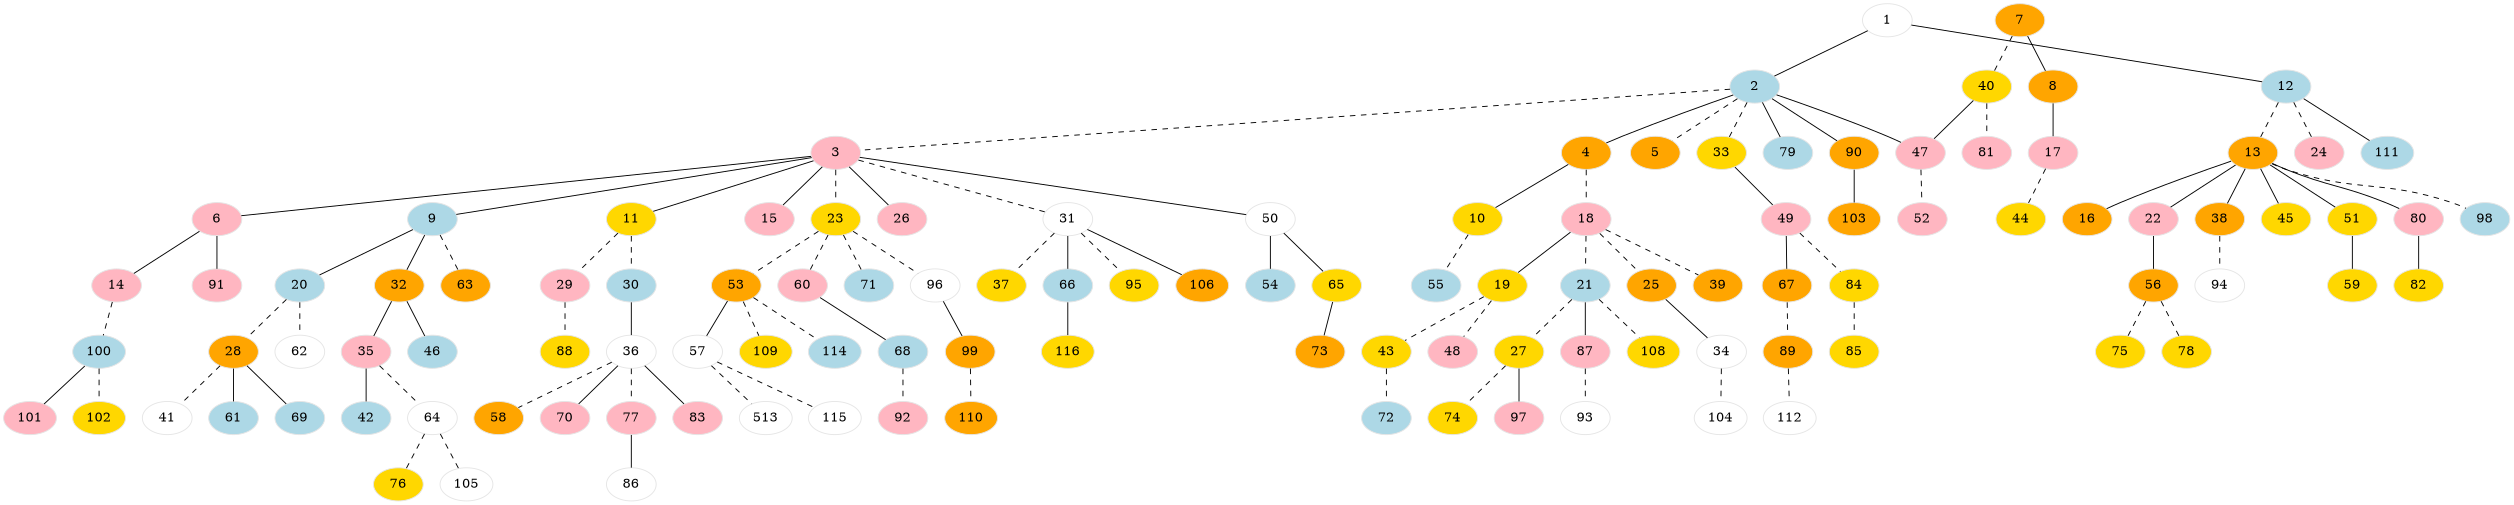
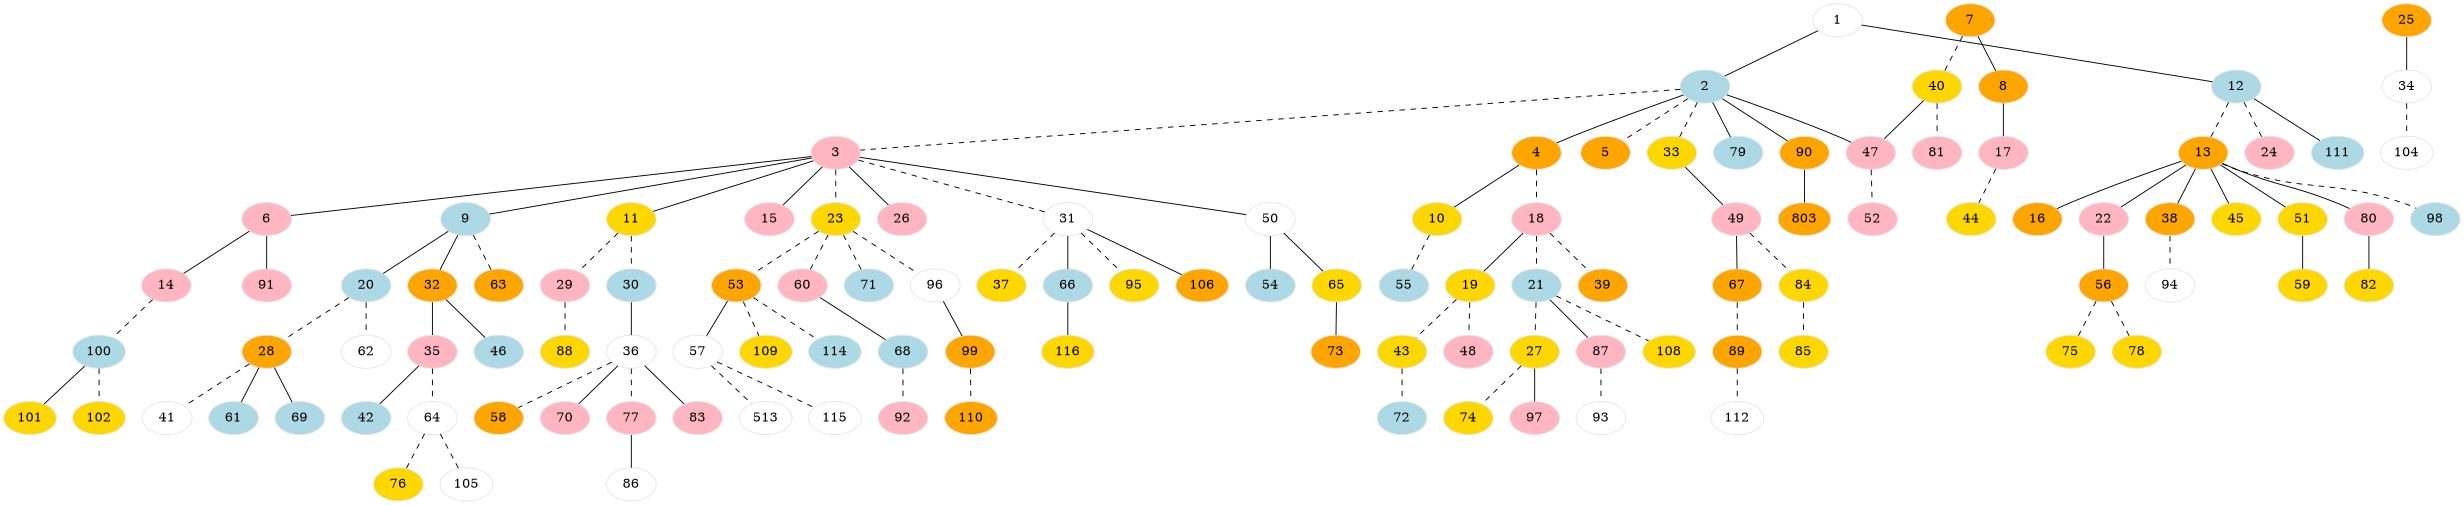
(1854, 219) -> (1804, 219)
(1619, 252) -> none
(30, 418) -> (30, 418)
